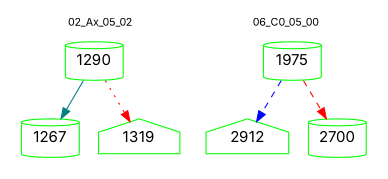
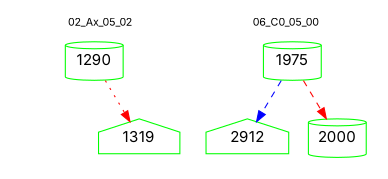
(50, 138) -> none
(337, 138) -> (337, 138)
